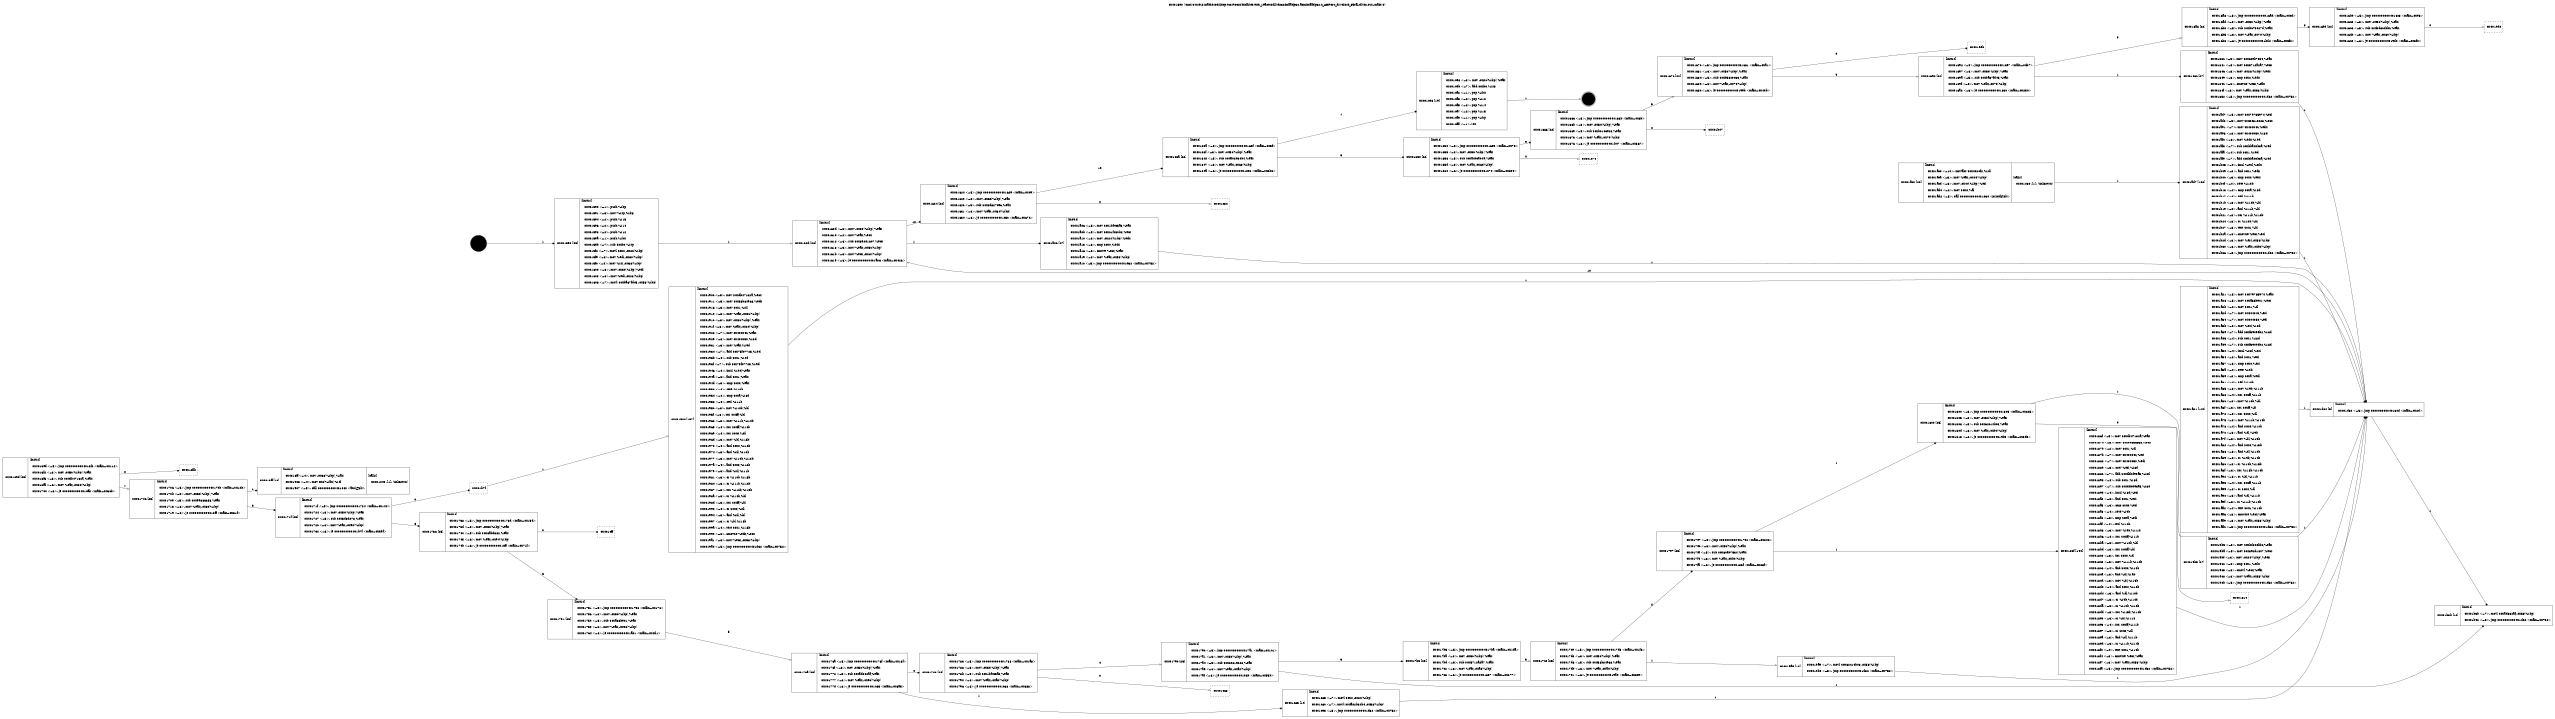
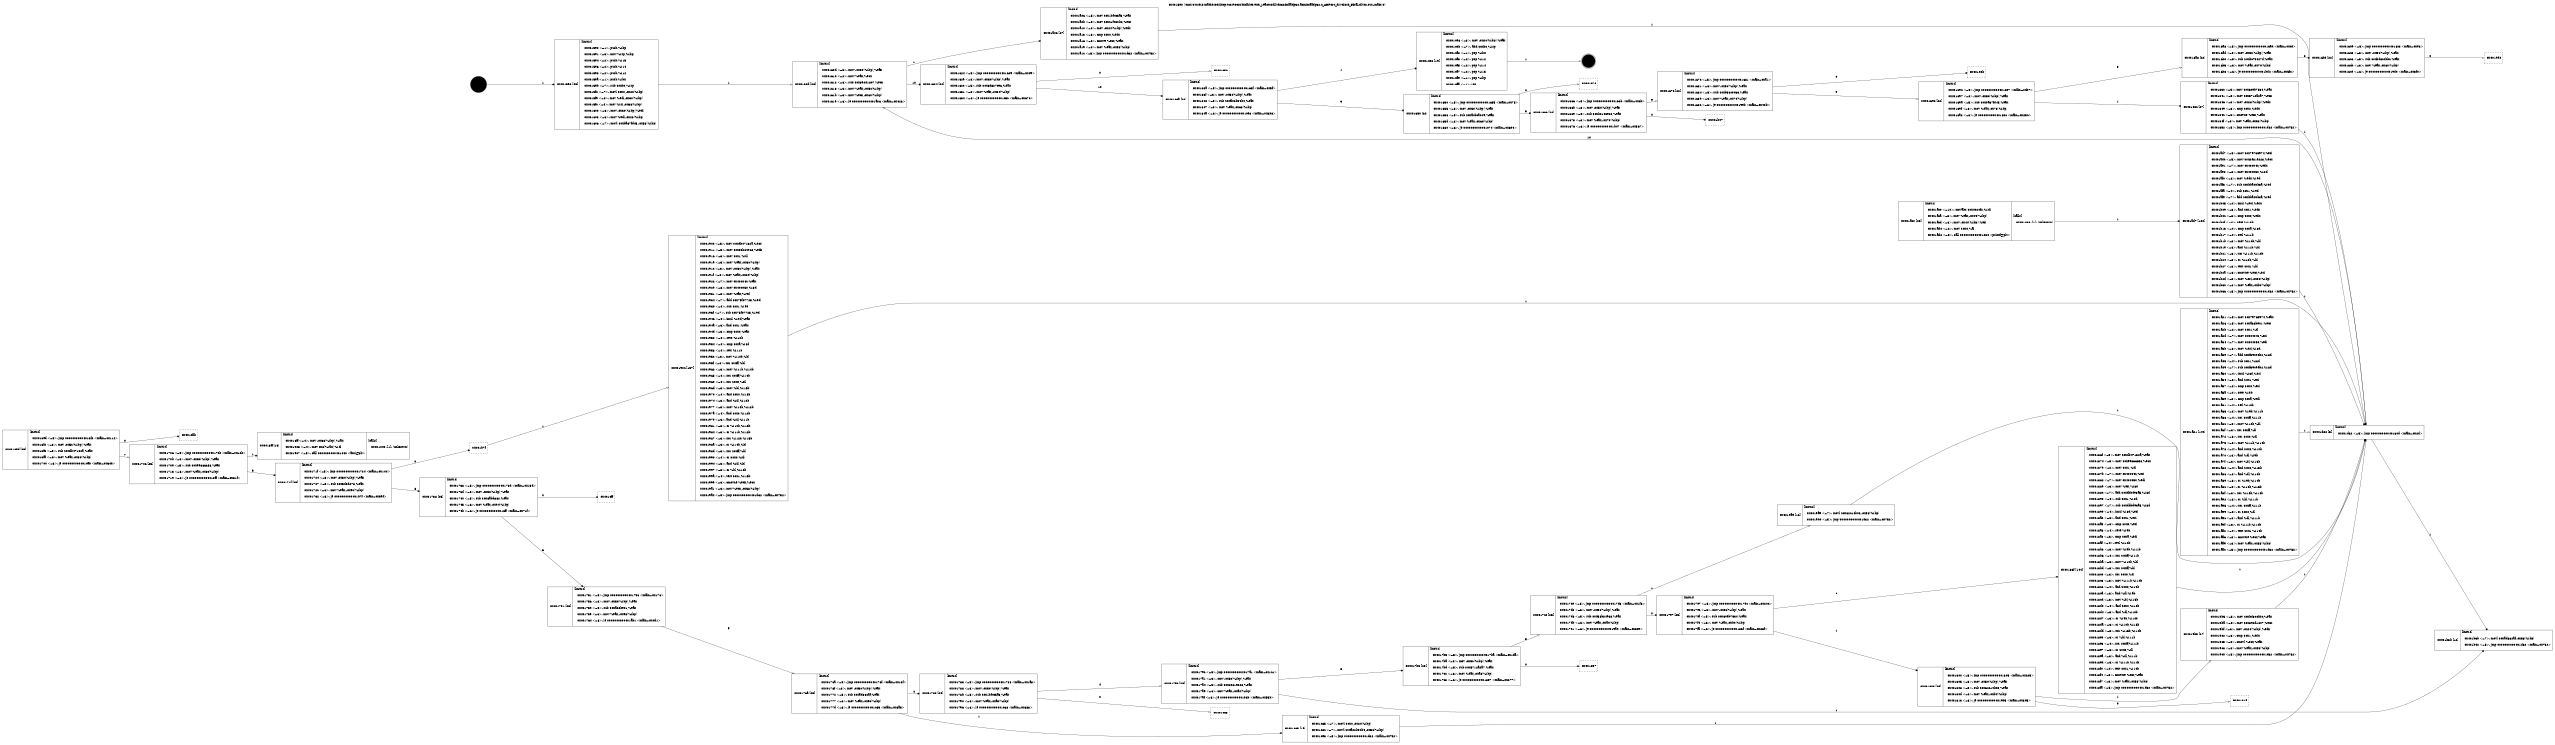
none -> (1589, 666)
